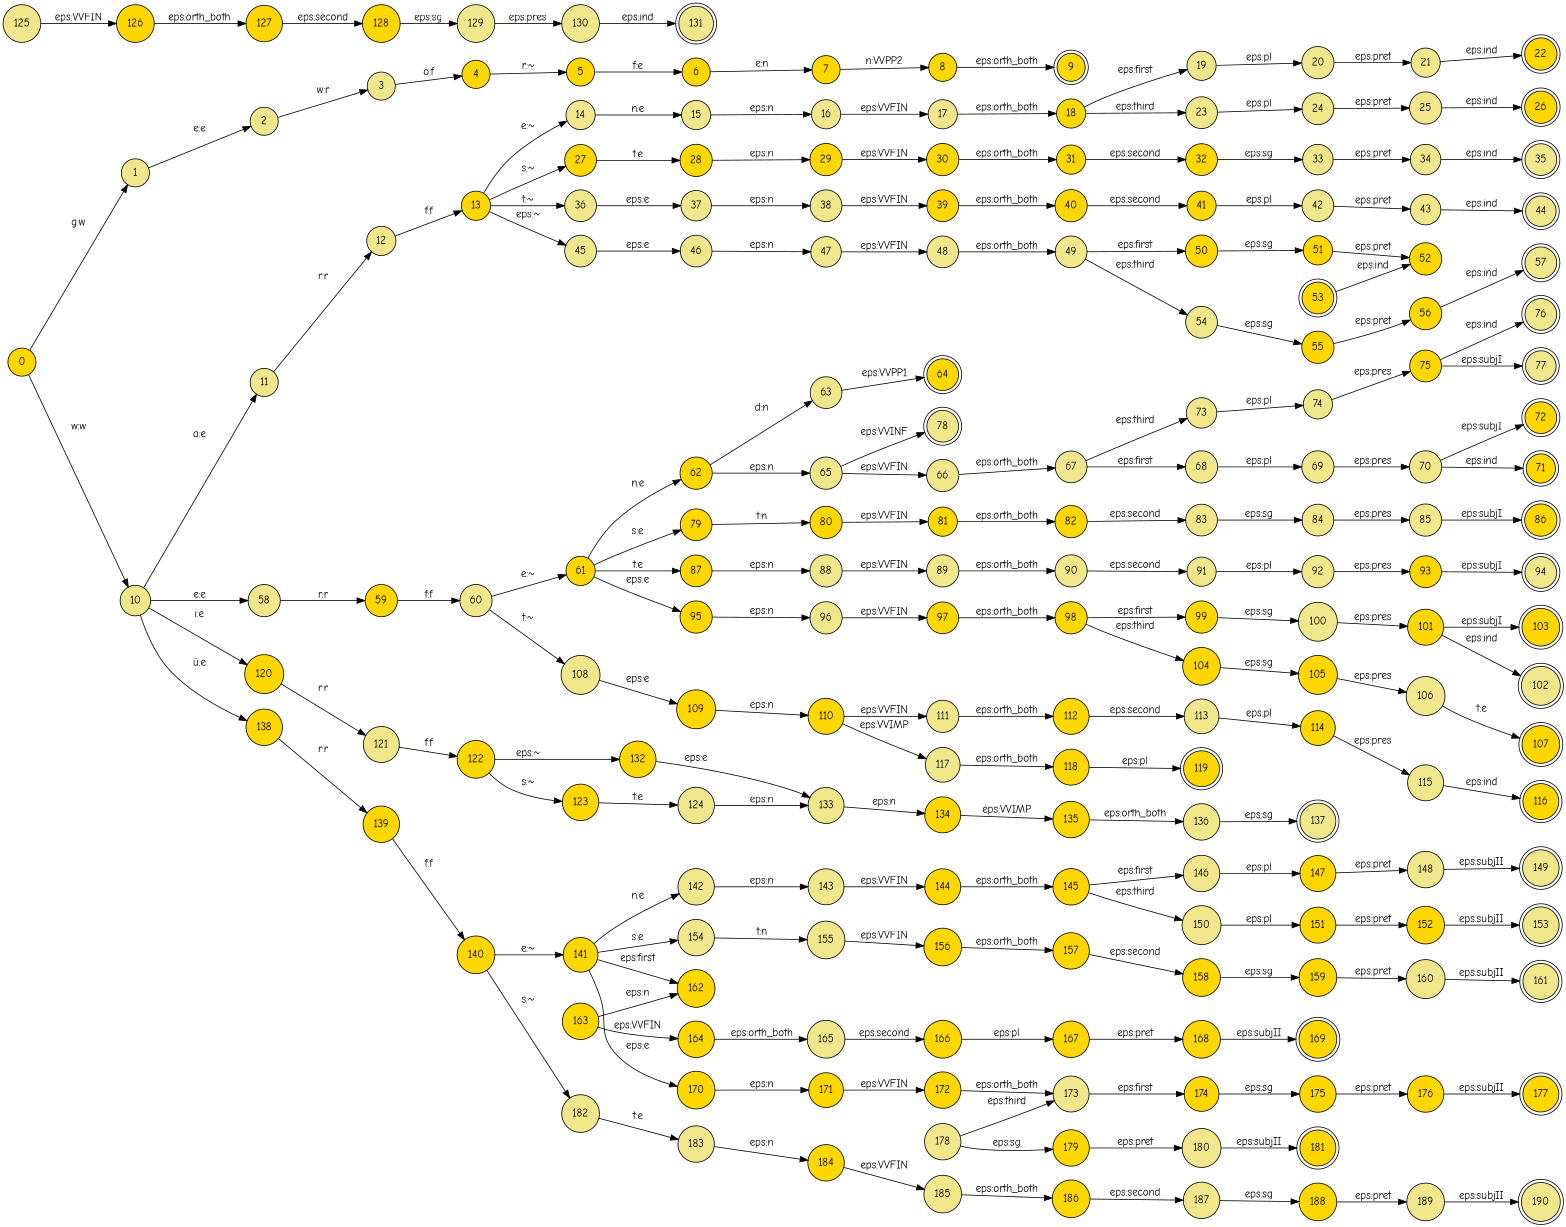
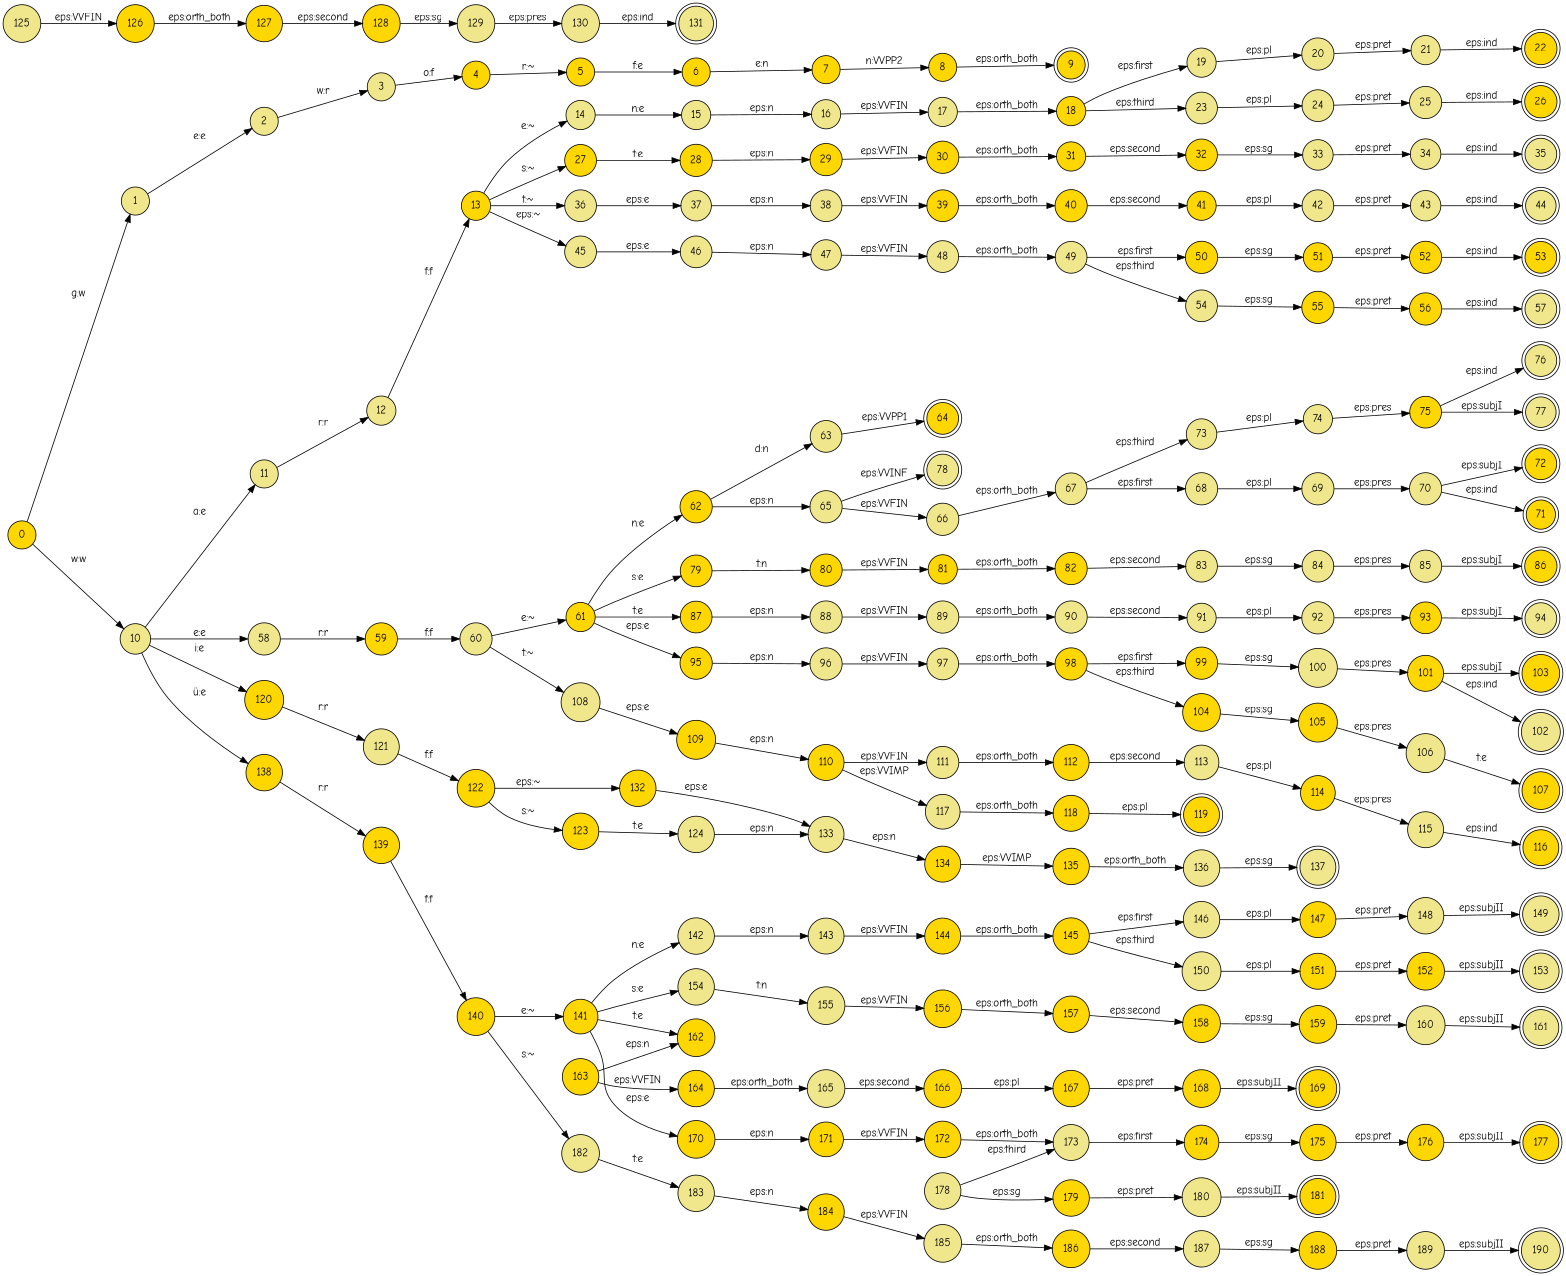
(1369, 279) -> (1478, 257)
(943, 618) -> (943, 664)
(638, 958) -> (638, 1016)
